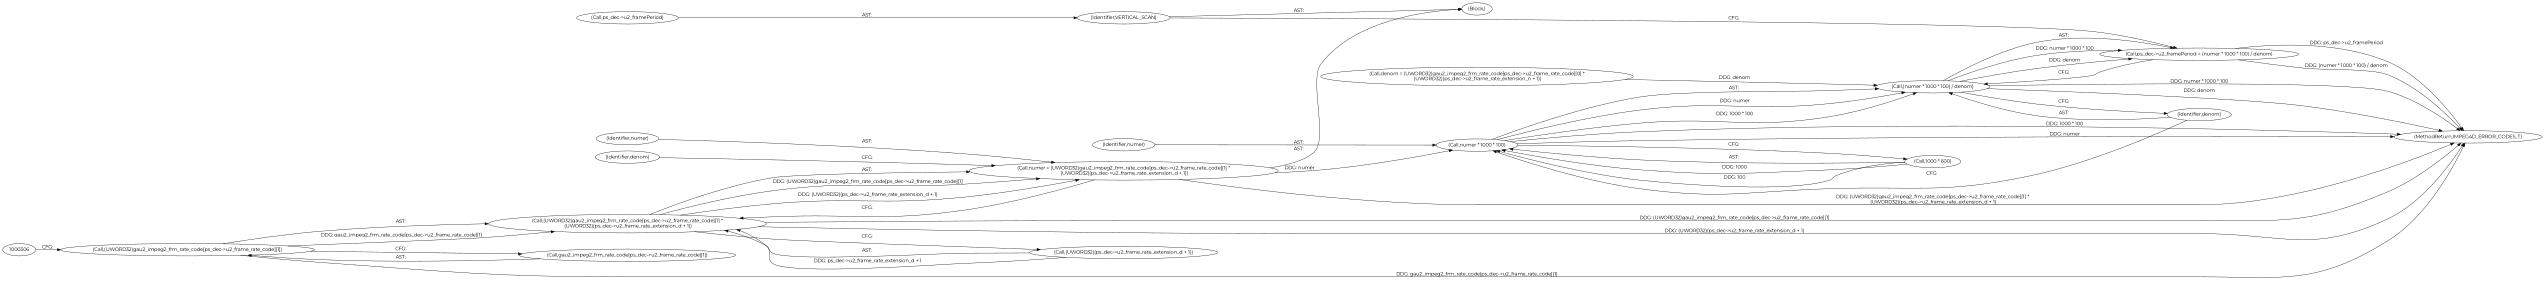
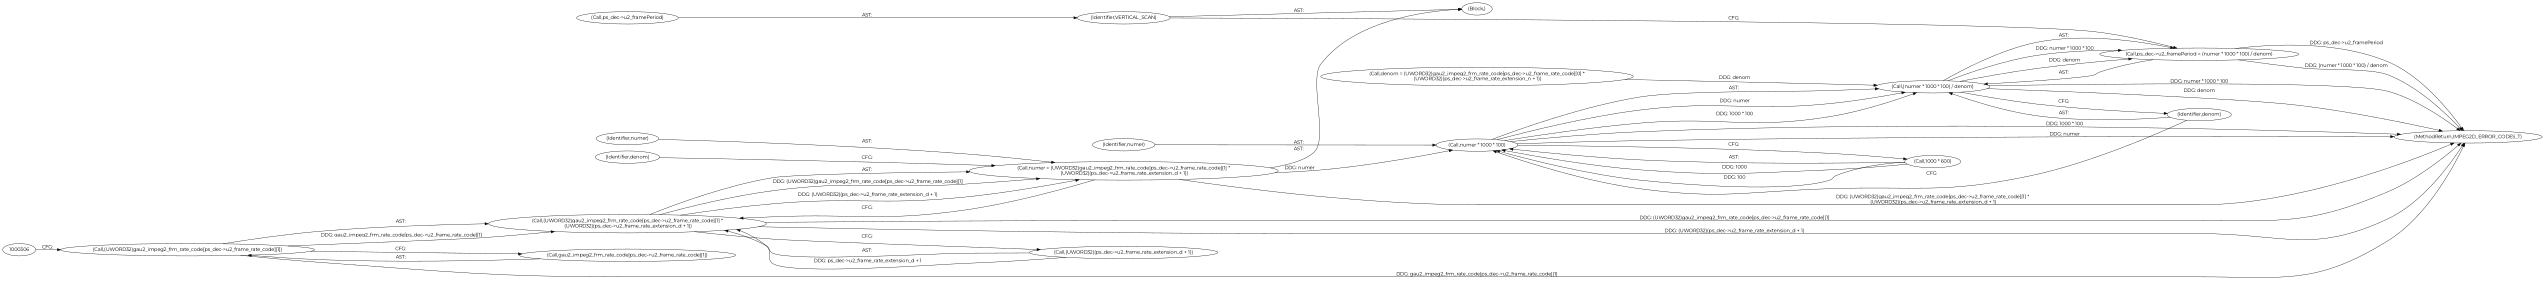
(2065, 73) -> (2065, 73)
(2468, 137) -> (2468, 137)
